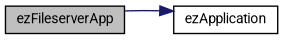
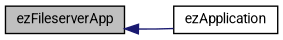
(142, 11) -> (156, 29)
